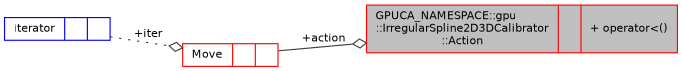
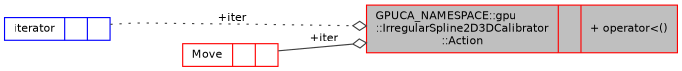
(322, 39) -> (322, 39)
(140, 41) -> (231, 24)
